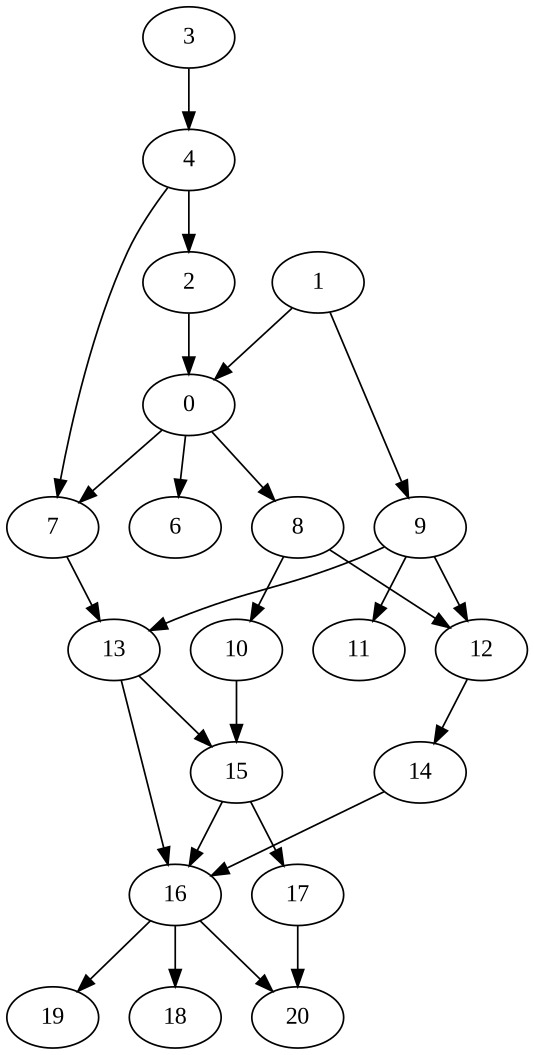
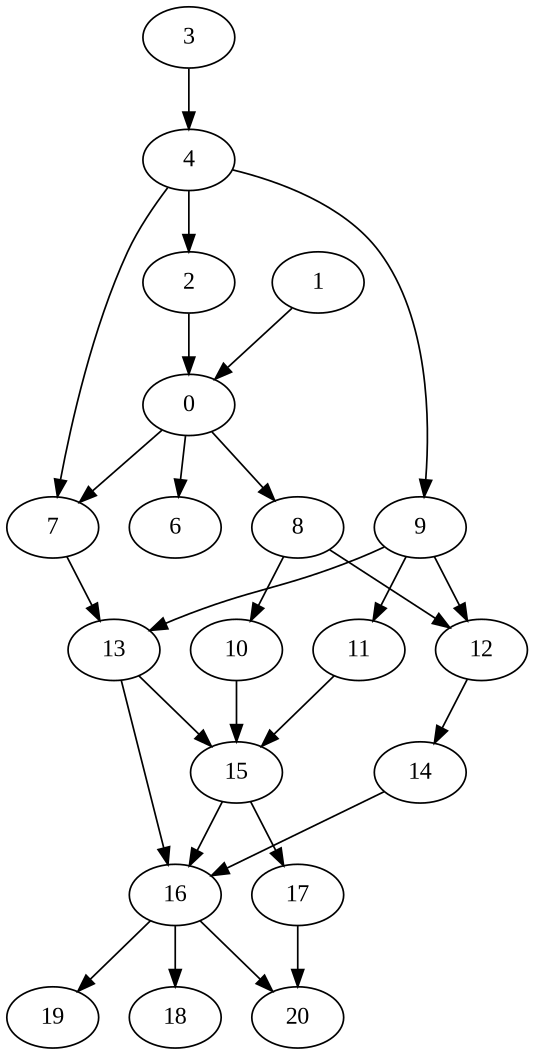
(366, 397) -> (396, 280)
none -> (304, 705)
